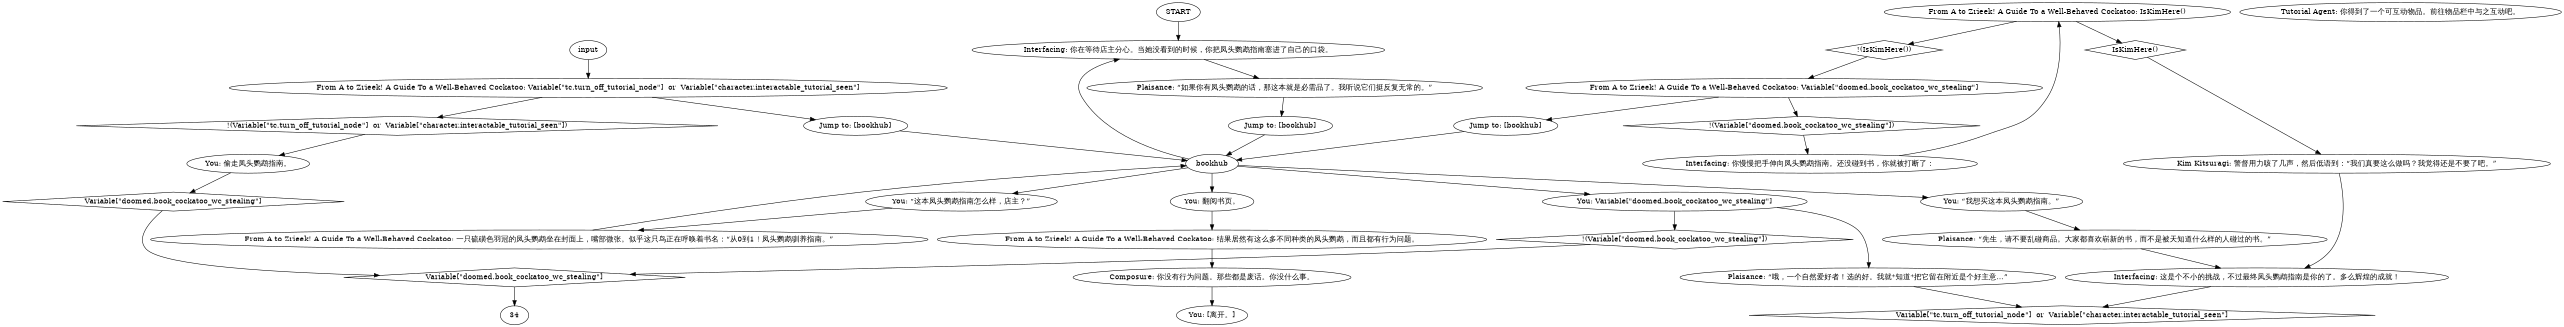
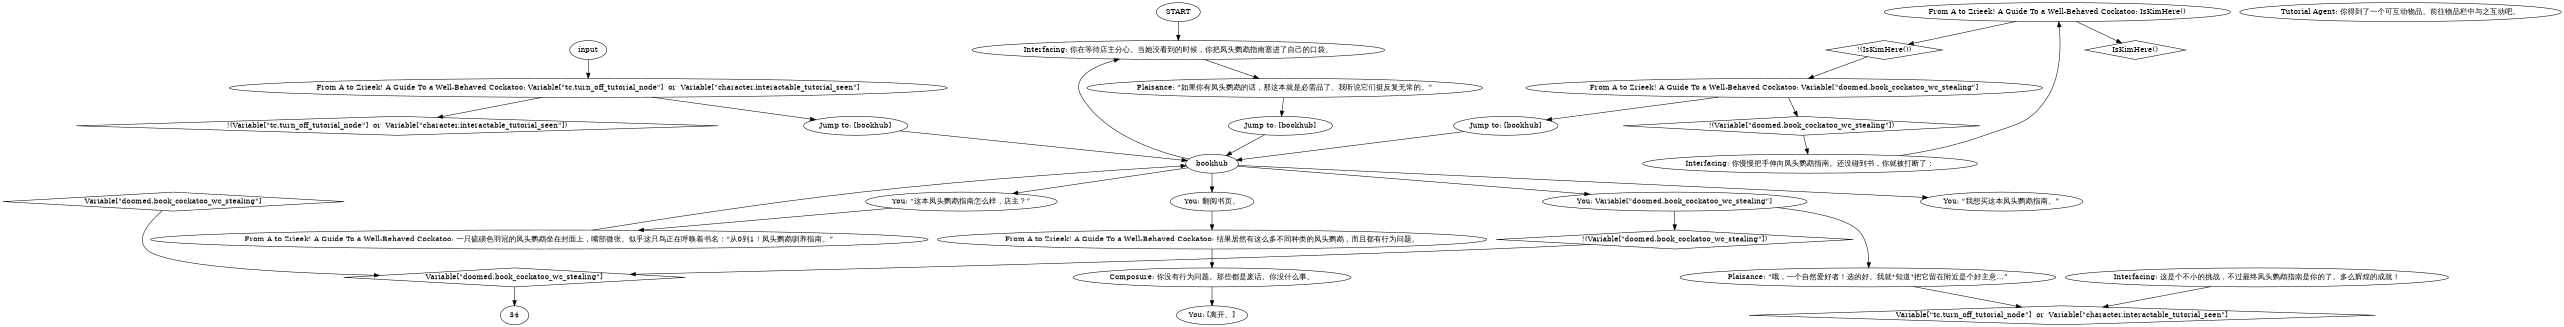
(248, 164) -> none
(2337, 164) -> none
(2105, 240) -> none
